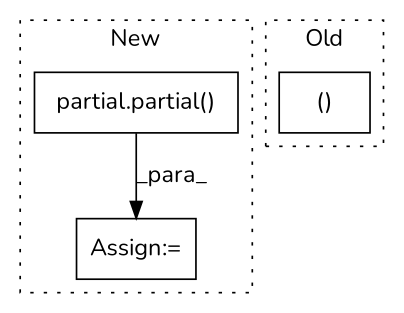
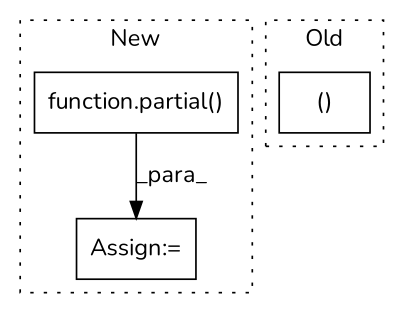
(136, 103) -> (136, 103)
